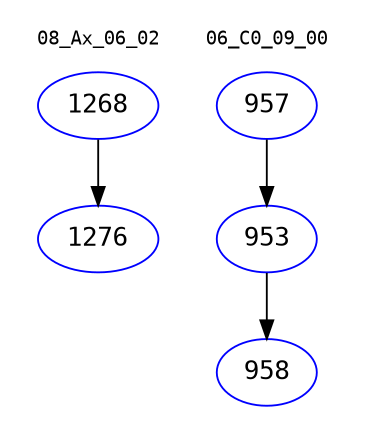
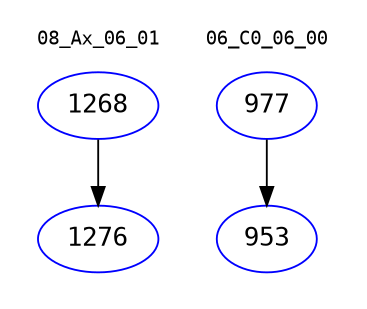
(99, 40) -> (99, 40)
(268, 40) -> (268, 40)
(267, 106) -> (267, 106)
(267, 372) -> none
